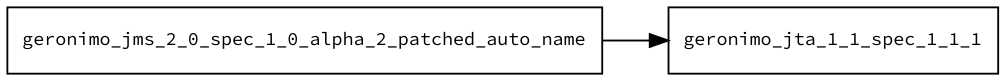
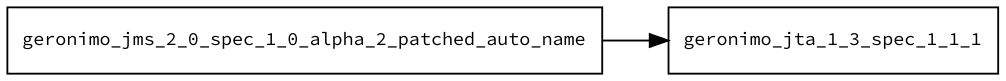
(833, 41) -> (833, 41)
